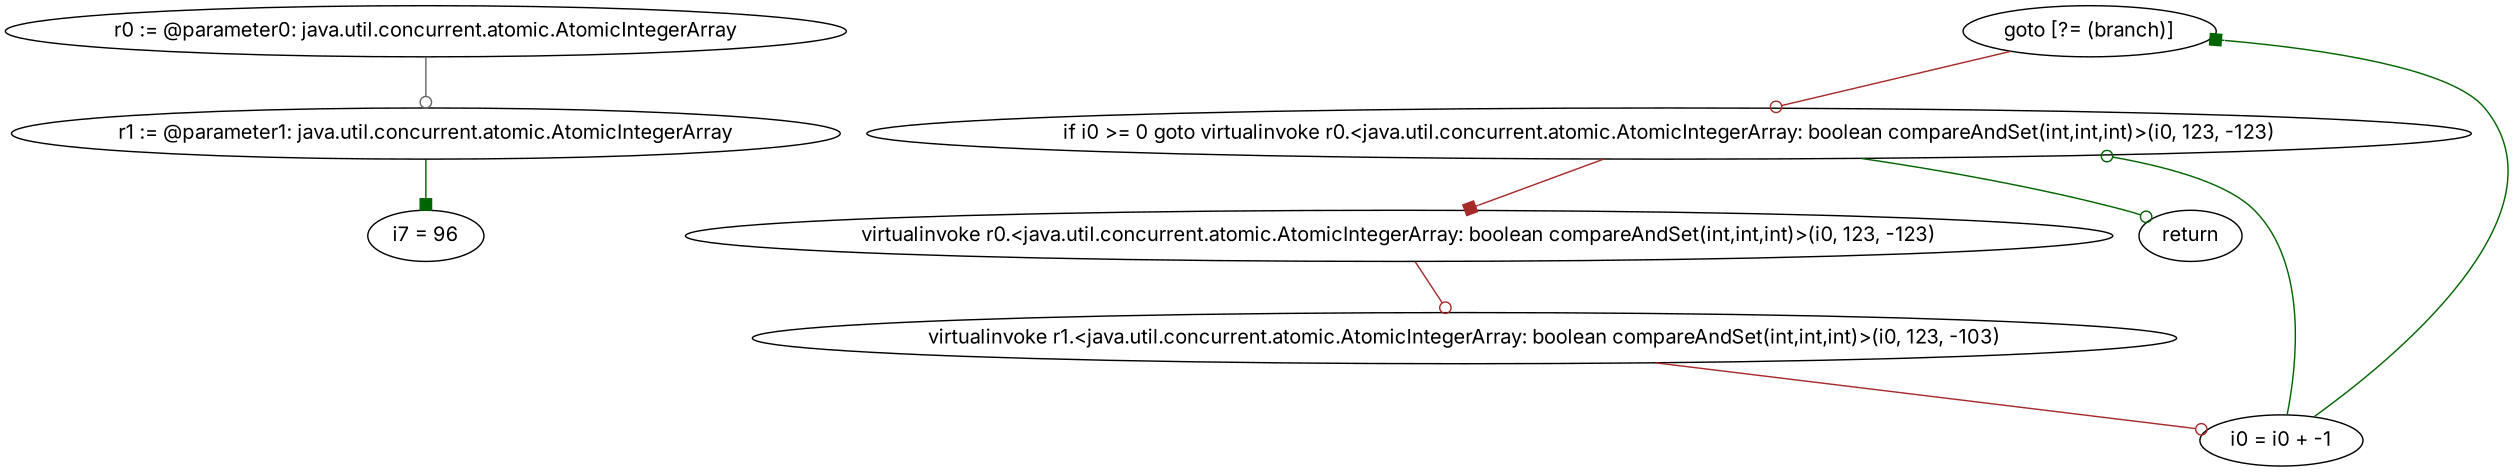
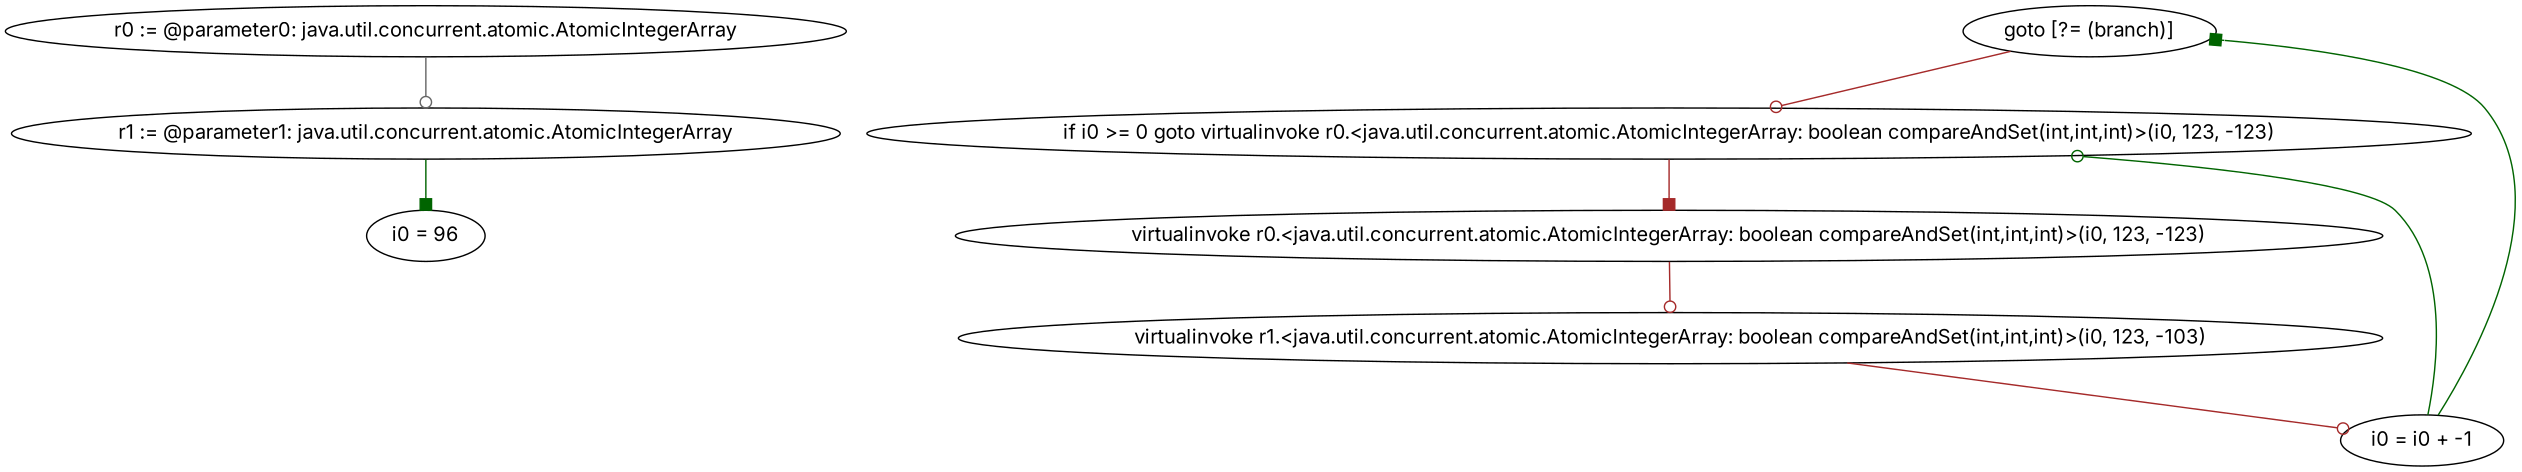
(426, 236) -> (426, 236)
(2190, 236) -> none
